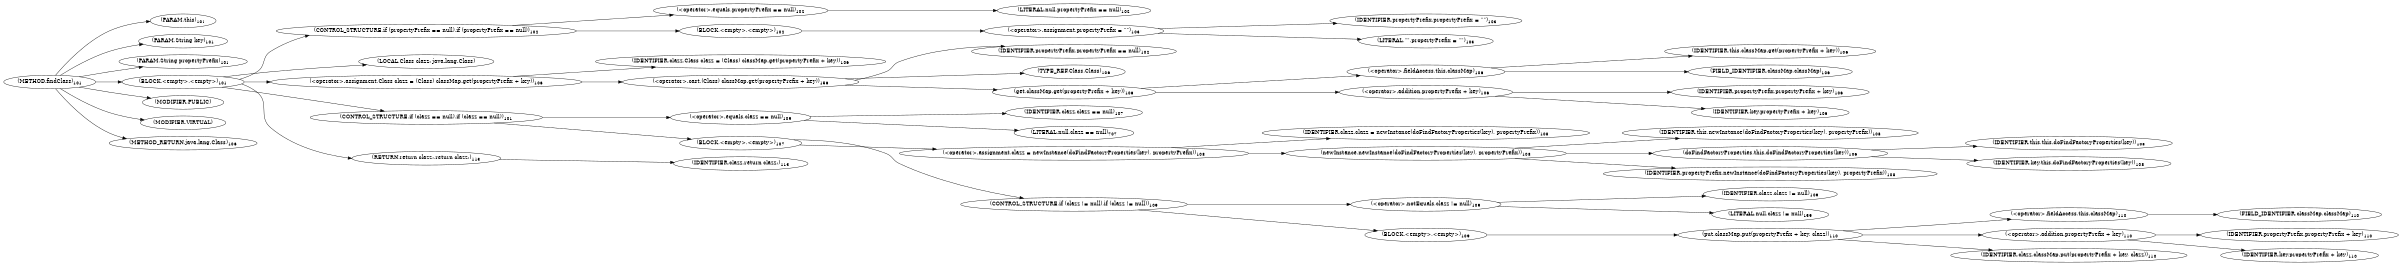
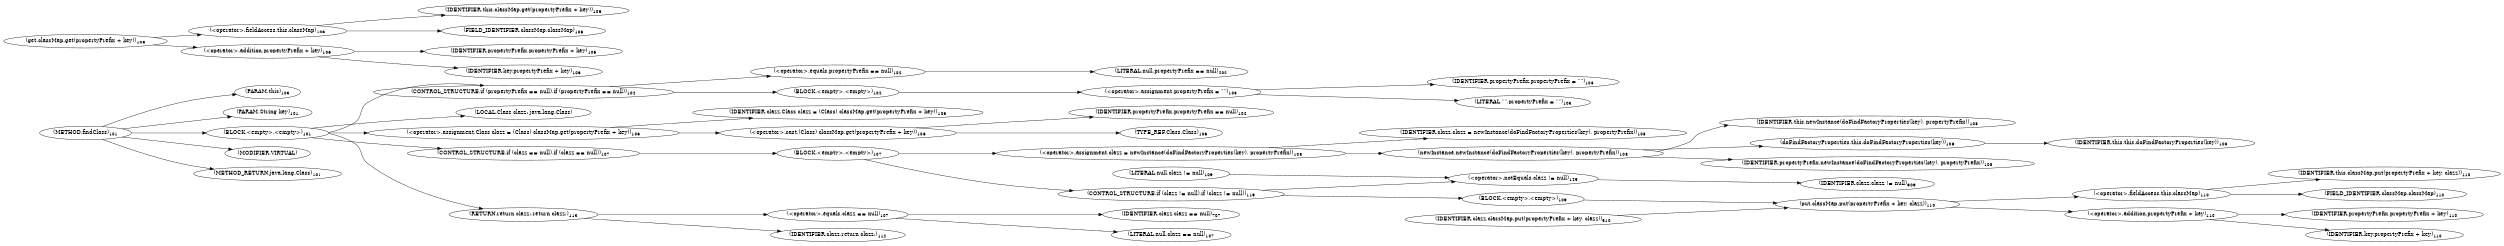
(1126, 10) -> (1223, 71)
(201, 20) -> (286, 92)
(183, 62) -> none
(824, 81) -> (922, 132)
(919, 87) -> none
(183, 102) -> none
(1119, 112) -> (1217, 214)
(508, 117) -> (605, 153)
(605, 117) -> (681, 215)
(787, 117) -> (885, 214)
(1113, 132) -> (1210, 234)
(233, 143) -> (317, 173)
(785, 163) -> (882, 234)
(2069, 164) -> none
none -> (2384, 174)
(1814, 194) -> (1912, 183)
(1154, 204) -> (1251, 194)
(1476, 204) -> (1574, 178)
(1603, 210) -> (1337, 176)
(1808, 214) -> (1209, 173)
(1913, 245) -> (1701, 212)
(2152, 255) -> (1607, 219)
